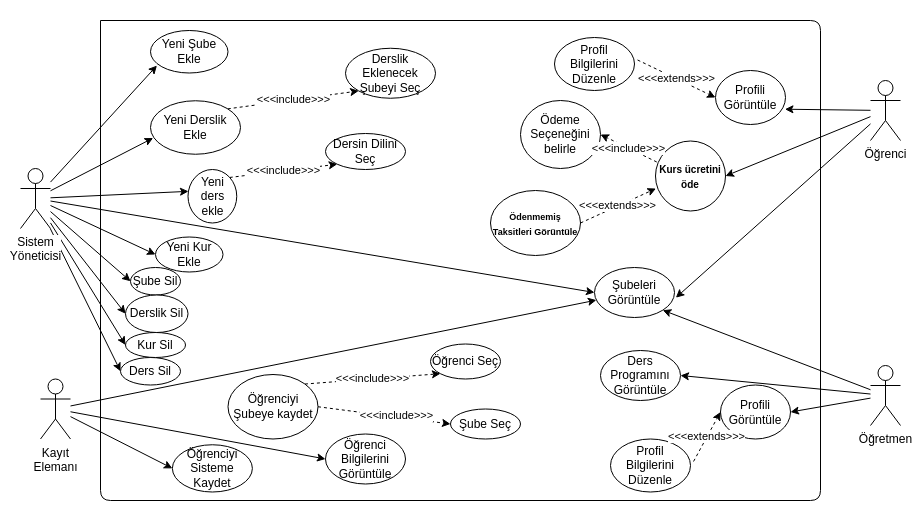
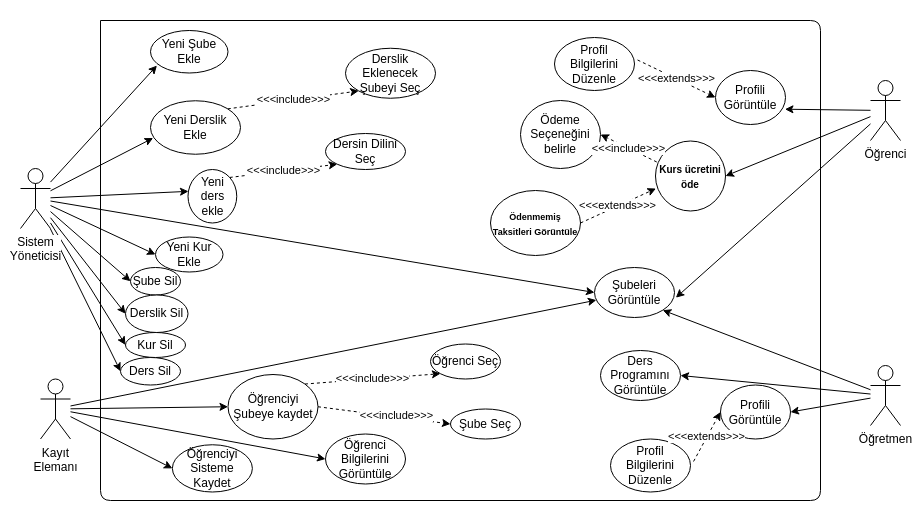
none -> (146, 408)
